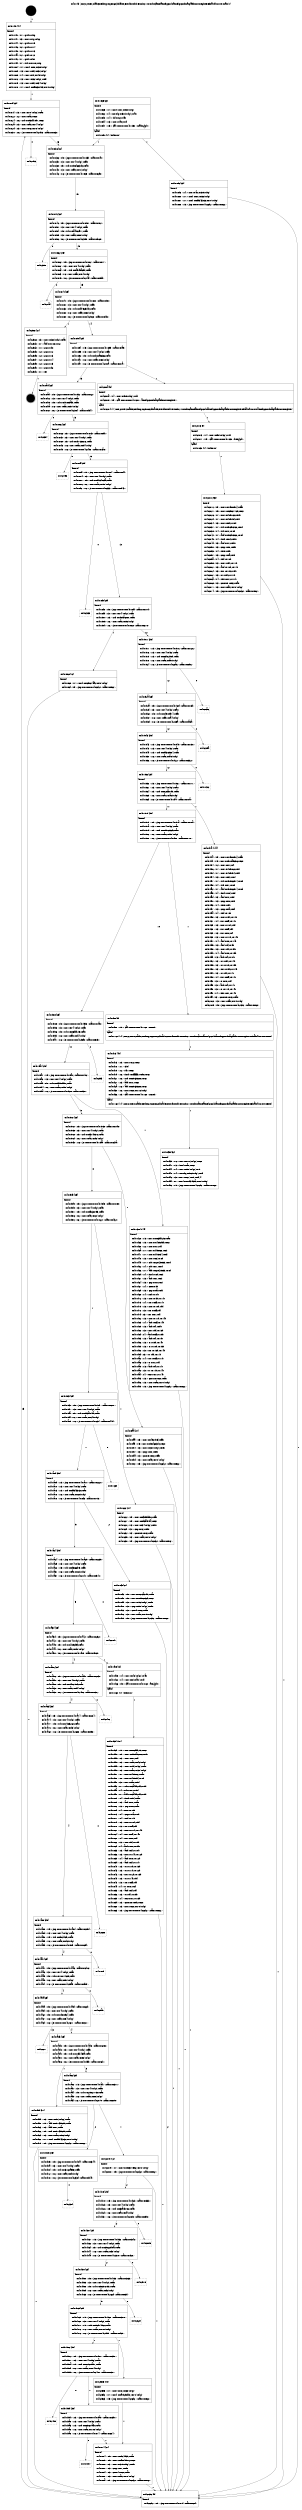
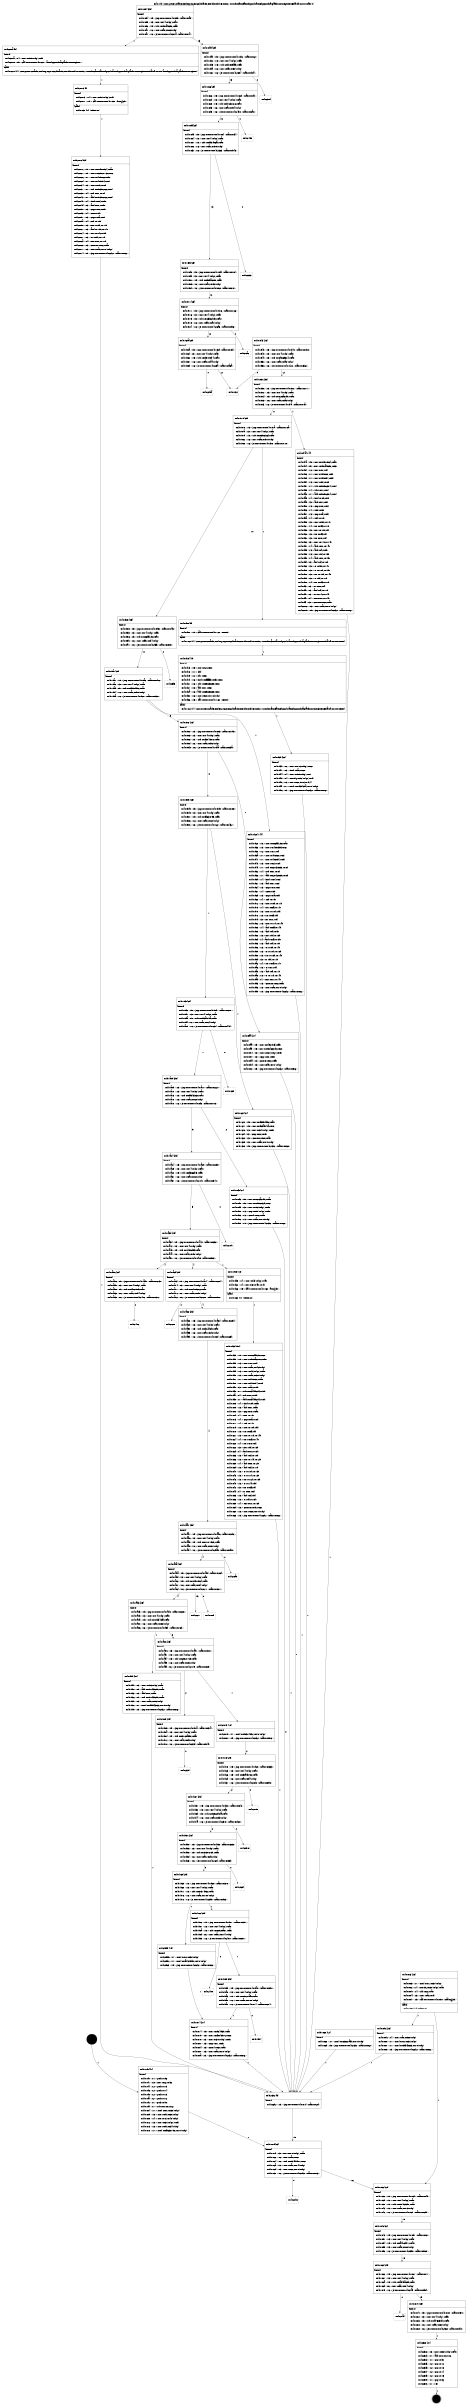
(41, 266) -> none
(90, 327) -> none
(104, 650) -> none
(167, 728) -> (224, 379)
(71, 1699) -> (192, 1265)
(94, 1957) -> (204, 1602)
(156, 2331) -> none
